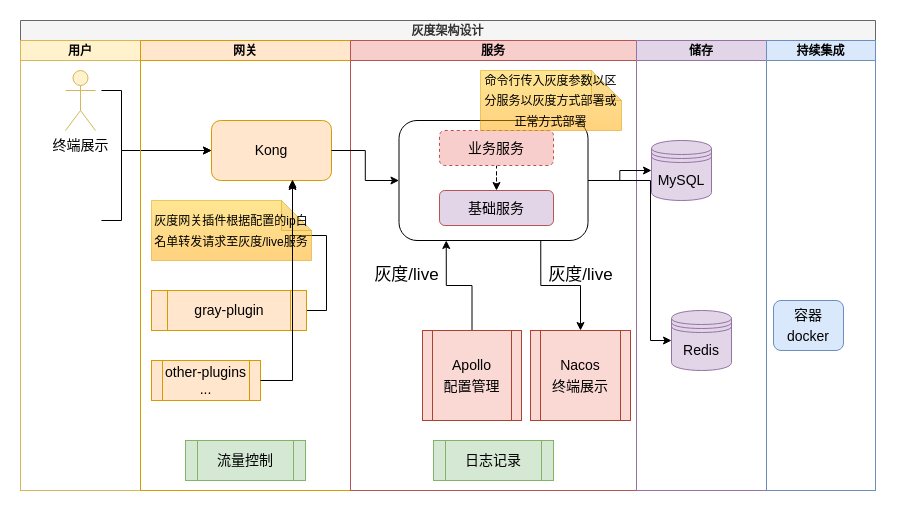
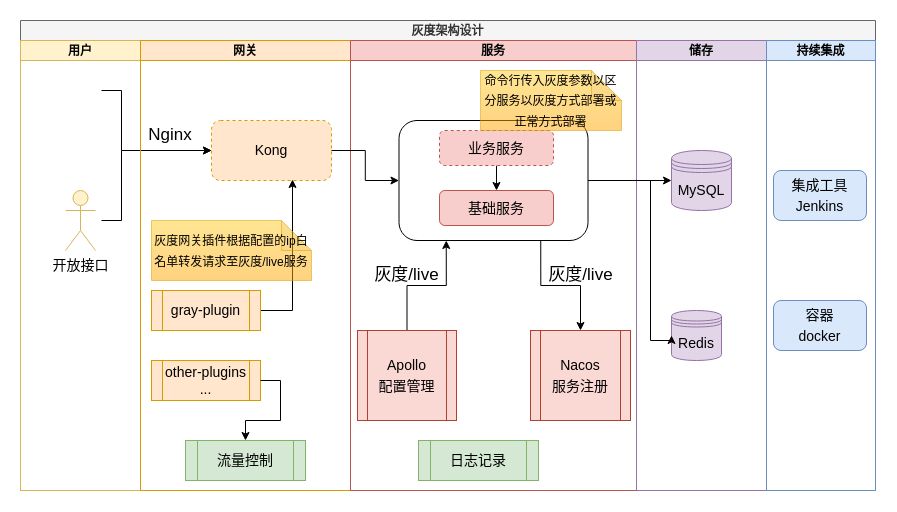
(81, 101) -> none
none -> (171, 136)
(272, 151) -> (272, 151)
(682, 171) -> (702, 181)
(497, 182) -> (497, 182)
none -> (820, 196)
(497, 208) -> (497, 208)
none -> (81, 221)
(232, 231) -> (232, 251)
(229, 311) -> (206, 311)
(809, 326) -> (820, 326)
(702, 341) -> (697, 336)
(293, 354) -> (279, 421)
(472, 376) -> (407, 376)
(581, 376) -> (581, 376)
(494, 461) -> (479, 461)
